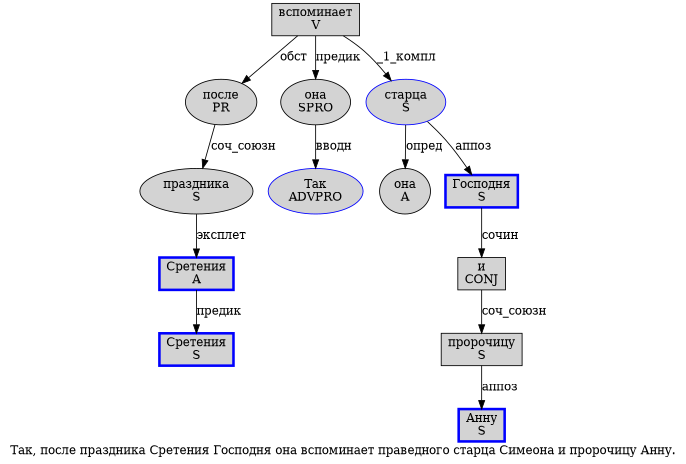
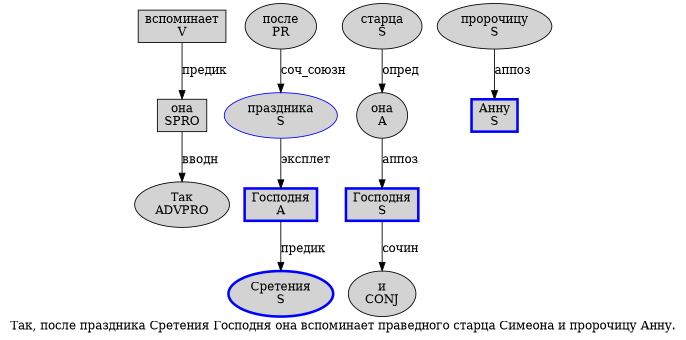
(366, 53) -> none
(273, 57) -> none
(316, 102) -> (182, 115)
(406, 102) -> (382, 26)
(449, 143) -> (382, 159)
(196, 191) -> (281, 115)
(316, 191) -> (182, 205)
(196, 274) -> (281, 205)
(482, 274) -> (382, 294)
(482, 307) -> none
(196, 349) -> (281, 294)
(482, 349) -> (495, 26)
